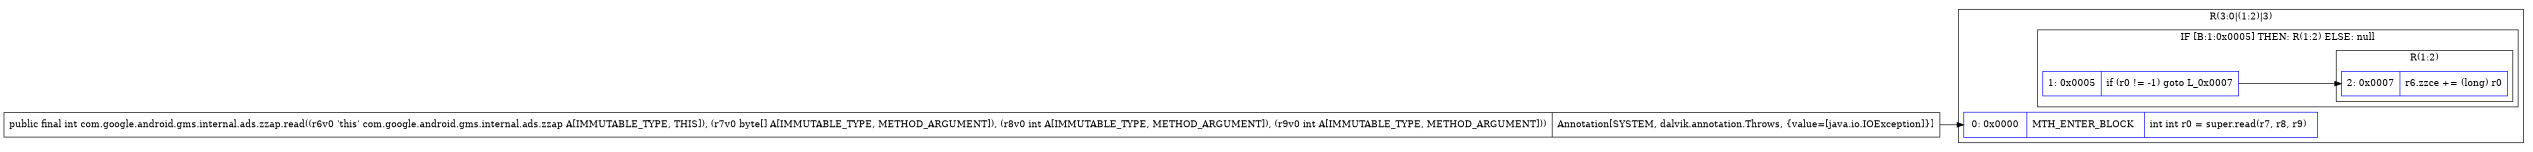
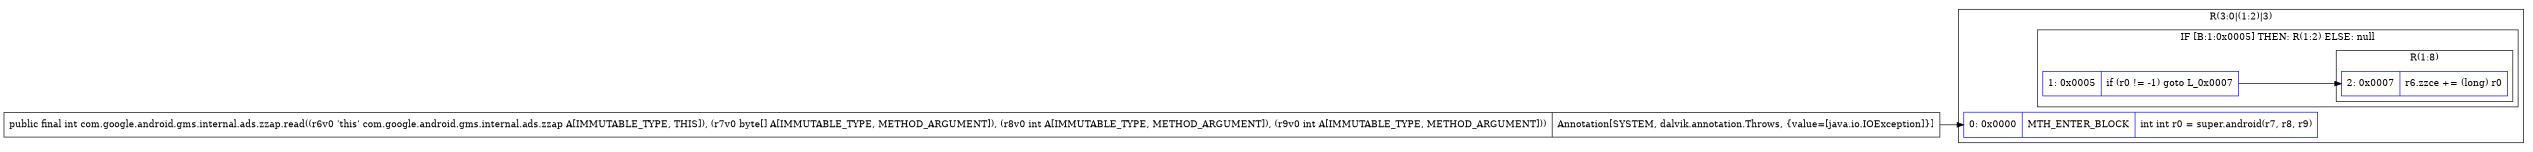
(2425, 58) -> (2425, 58)
(2228, 124) -> (2226, 124)
